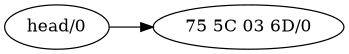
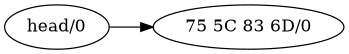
(249, 27) -> (249, 27)
